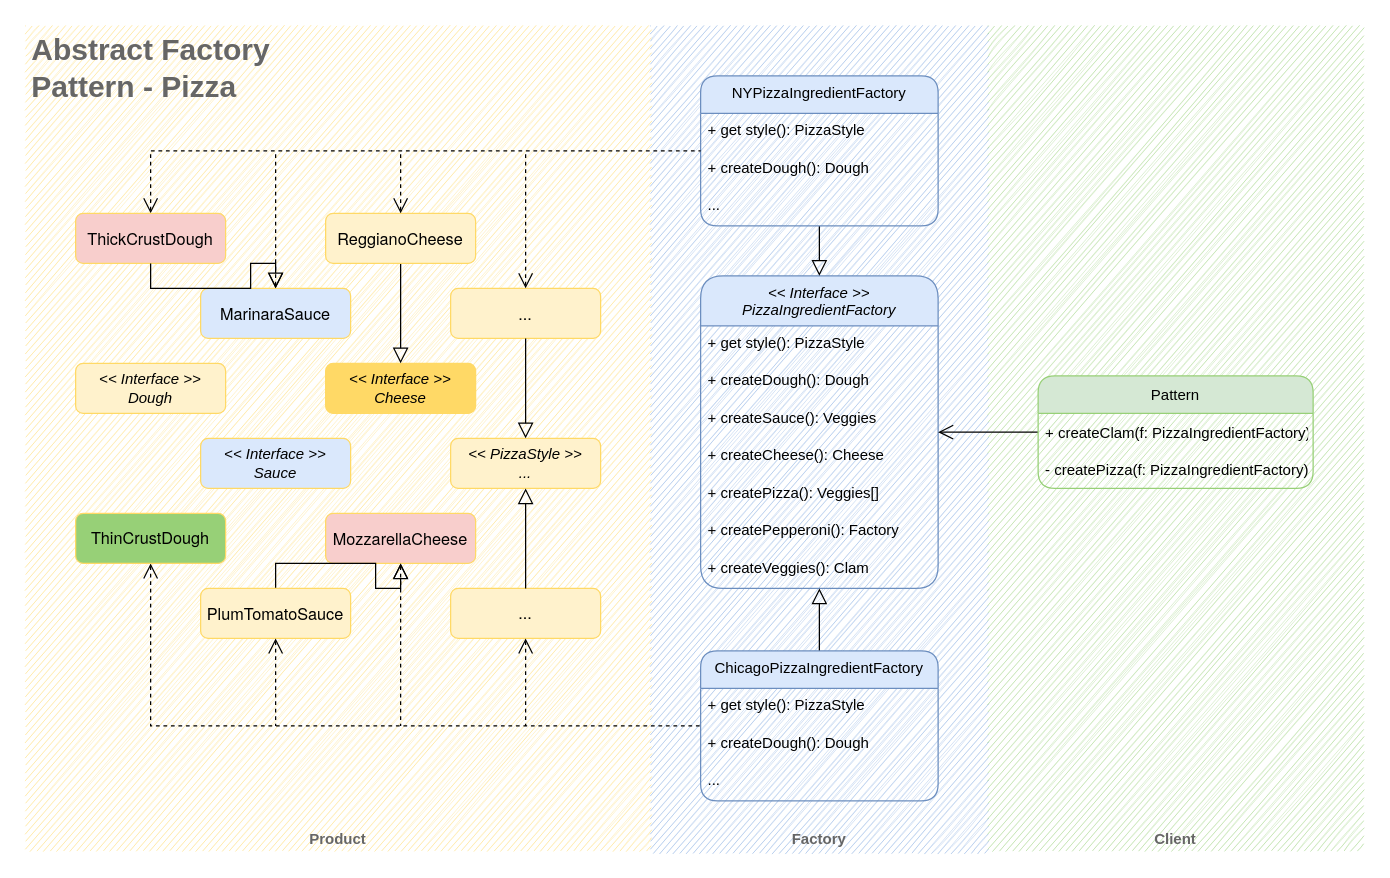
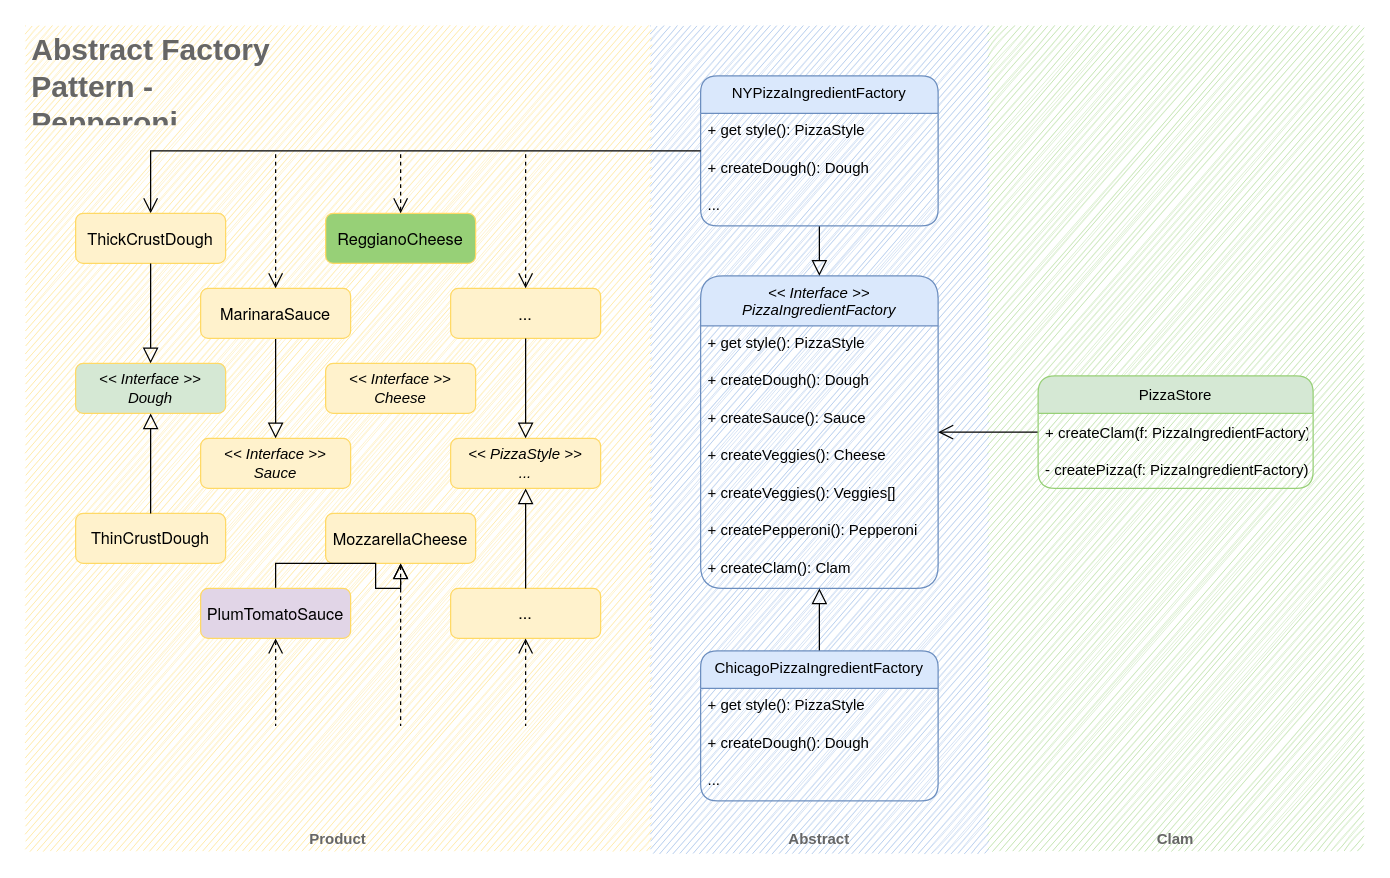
(97, 31) -> (106, 31)
(396, 151) -> (396, 151)
(151, 238) -> (151, 238)
(401, 238) -> (401, 238)
(223, 288) -> (151, 317)
(401, 306) -> none
(276, 313) -> (276, 313)
none -> (276, 381)
(151, 388) -> (151, 388)
(401, 388) -> (401, 388)
(1175, 395) -> (1175, 395)
(801, 418) -> (794, 418)
(802, 455) -> (805, 455)
(276, 463) -> (276, 463)
none -> (151, 471)
(807, 493) -> (815, 493)
(817, 530) -> (824, 530)
(151, 538) -> (151, 538)
(401, 538) -> (401, 538)
(796, 568) -> (784, 568)
(276, 613) -> (276, 613)
(345, 726) -> none
(819, 839) -> (819, 839)
(1175, 839) -> (1175, 839)
